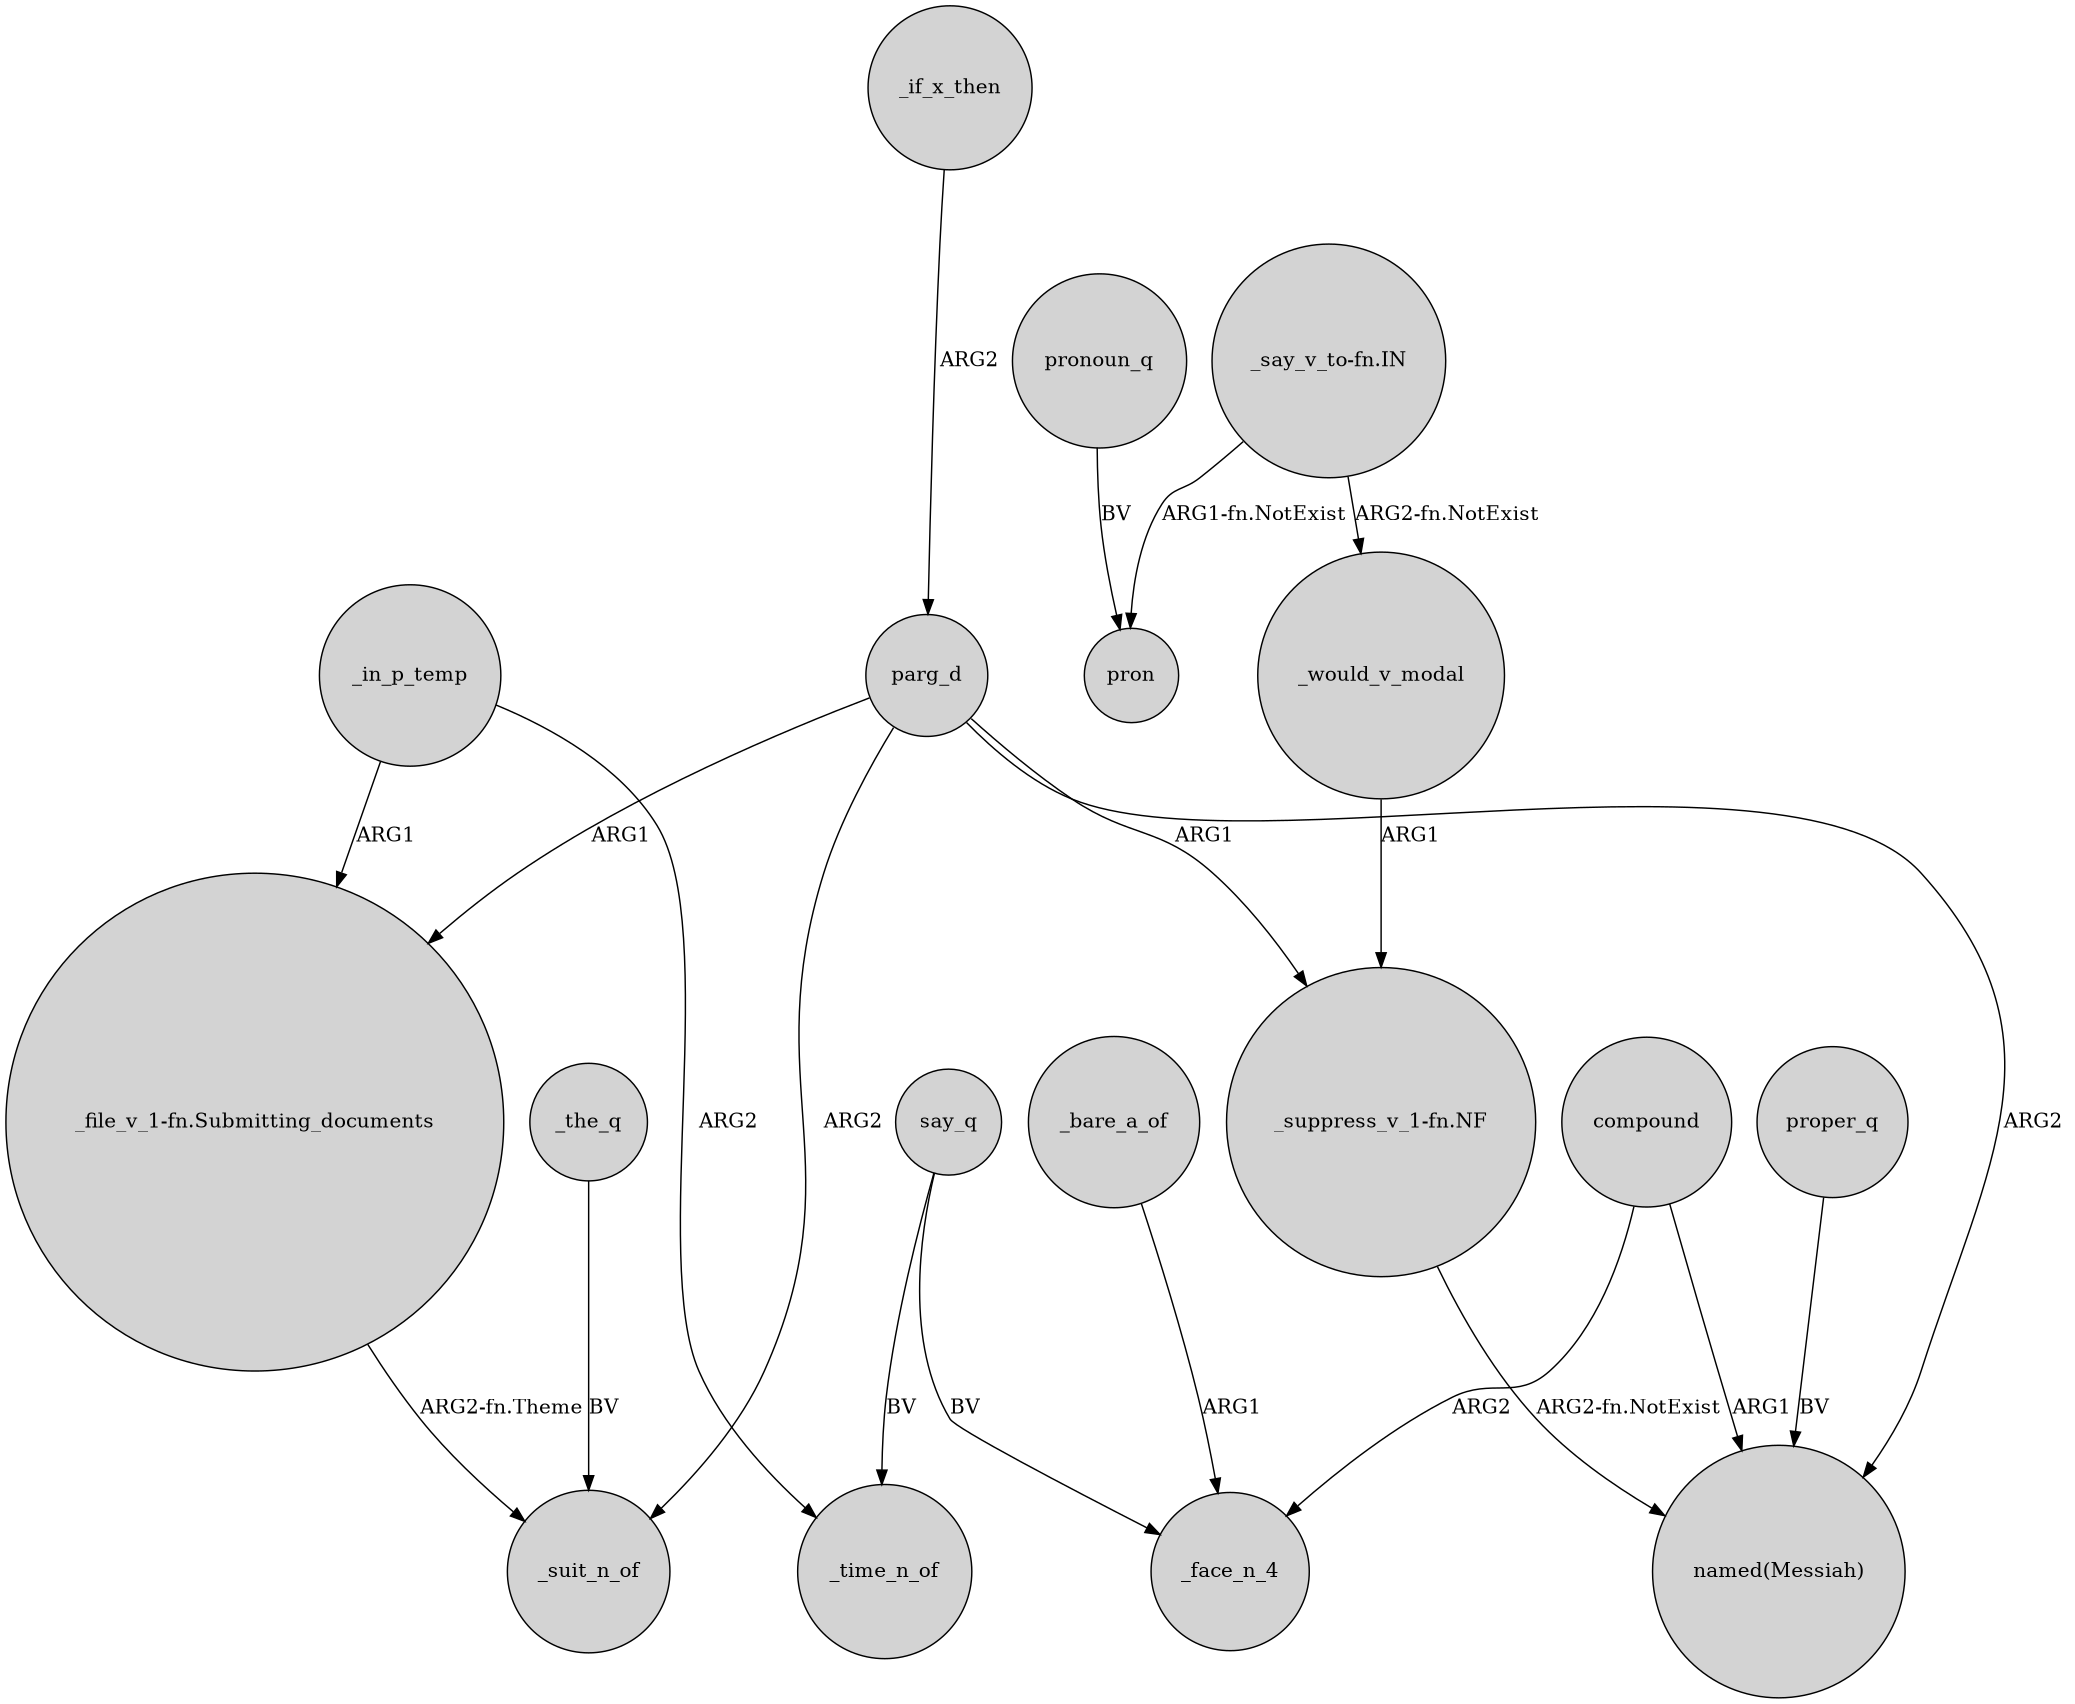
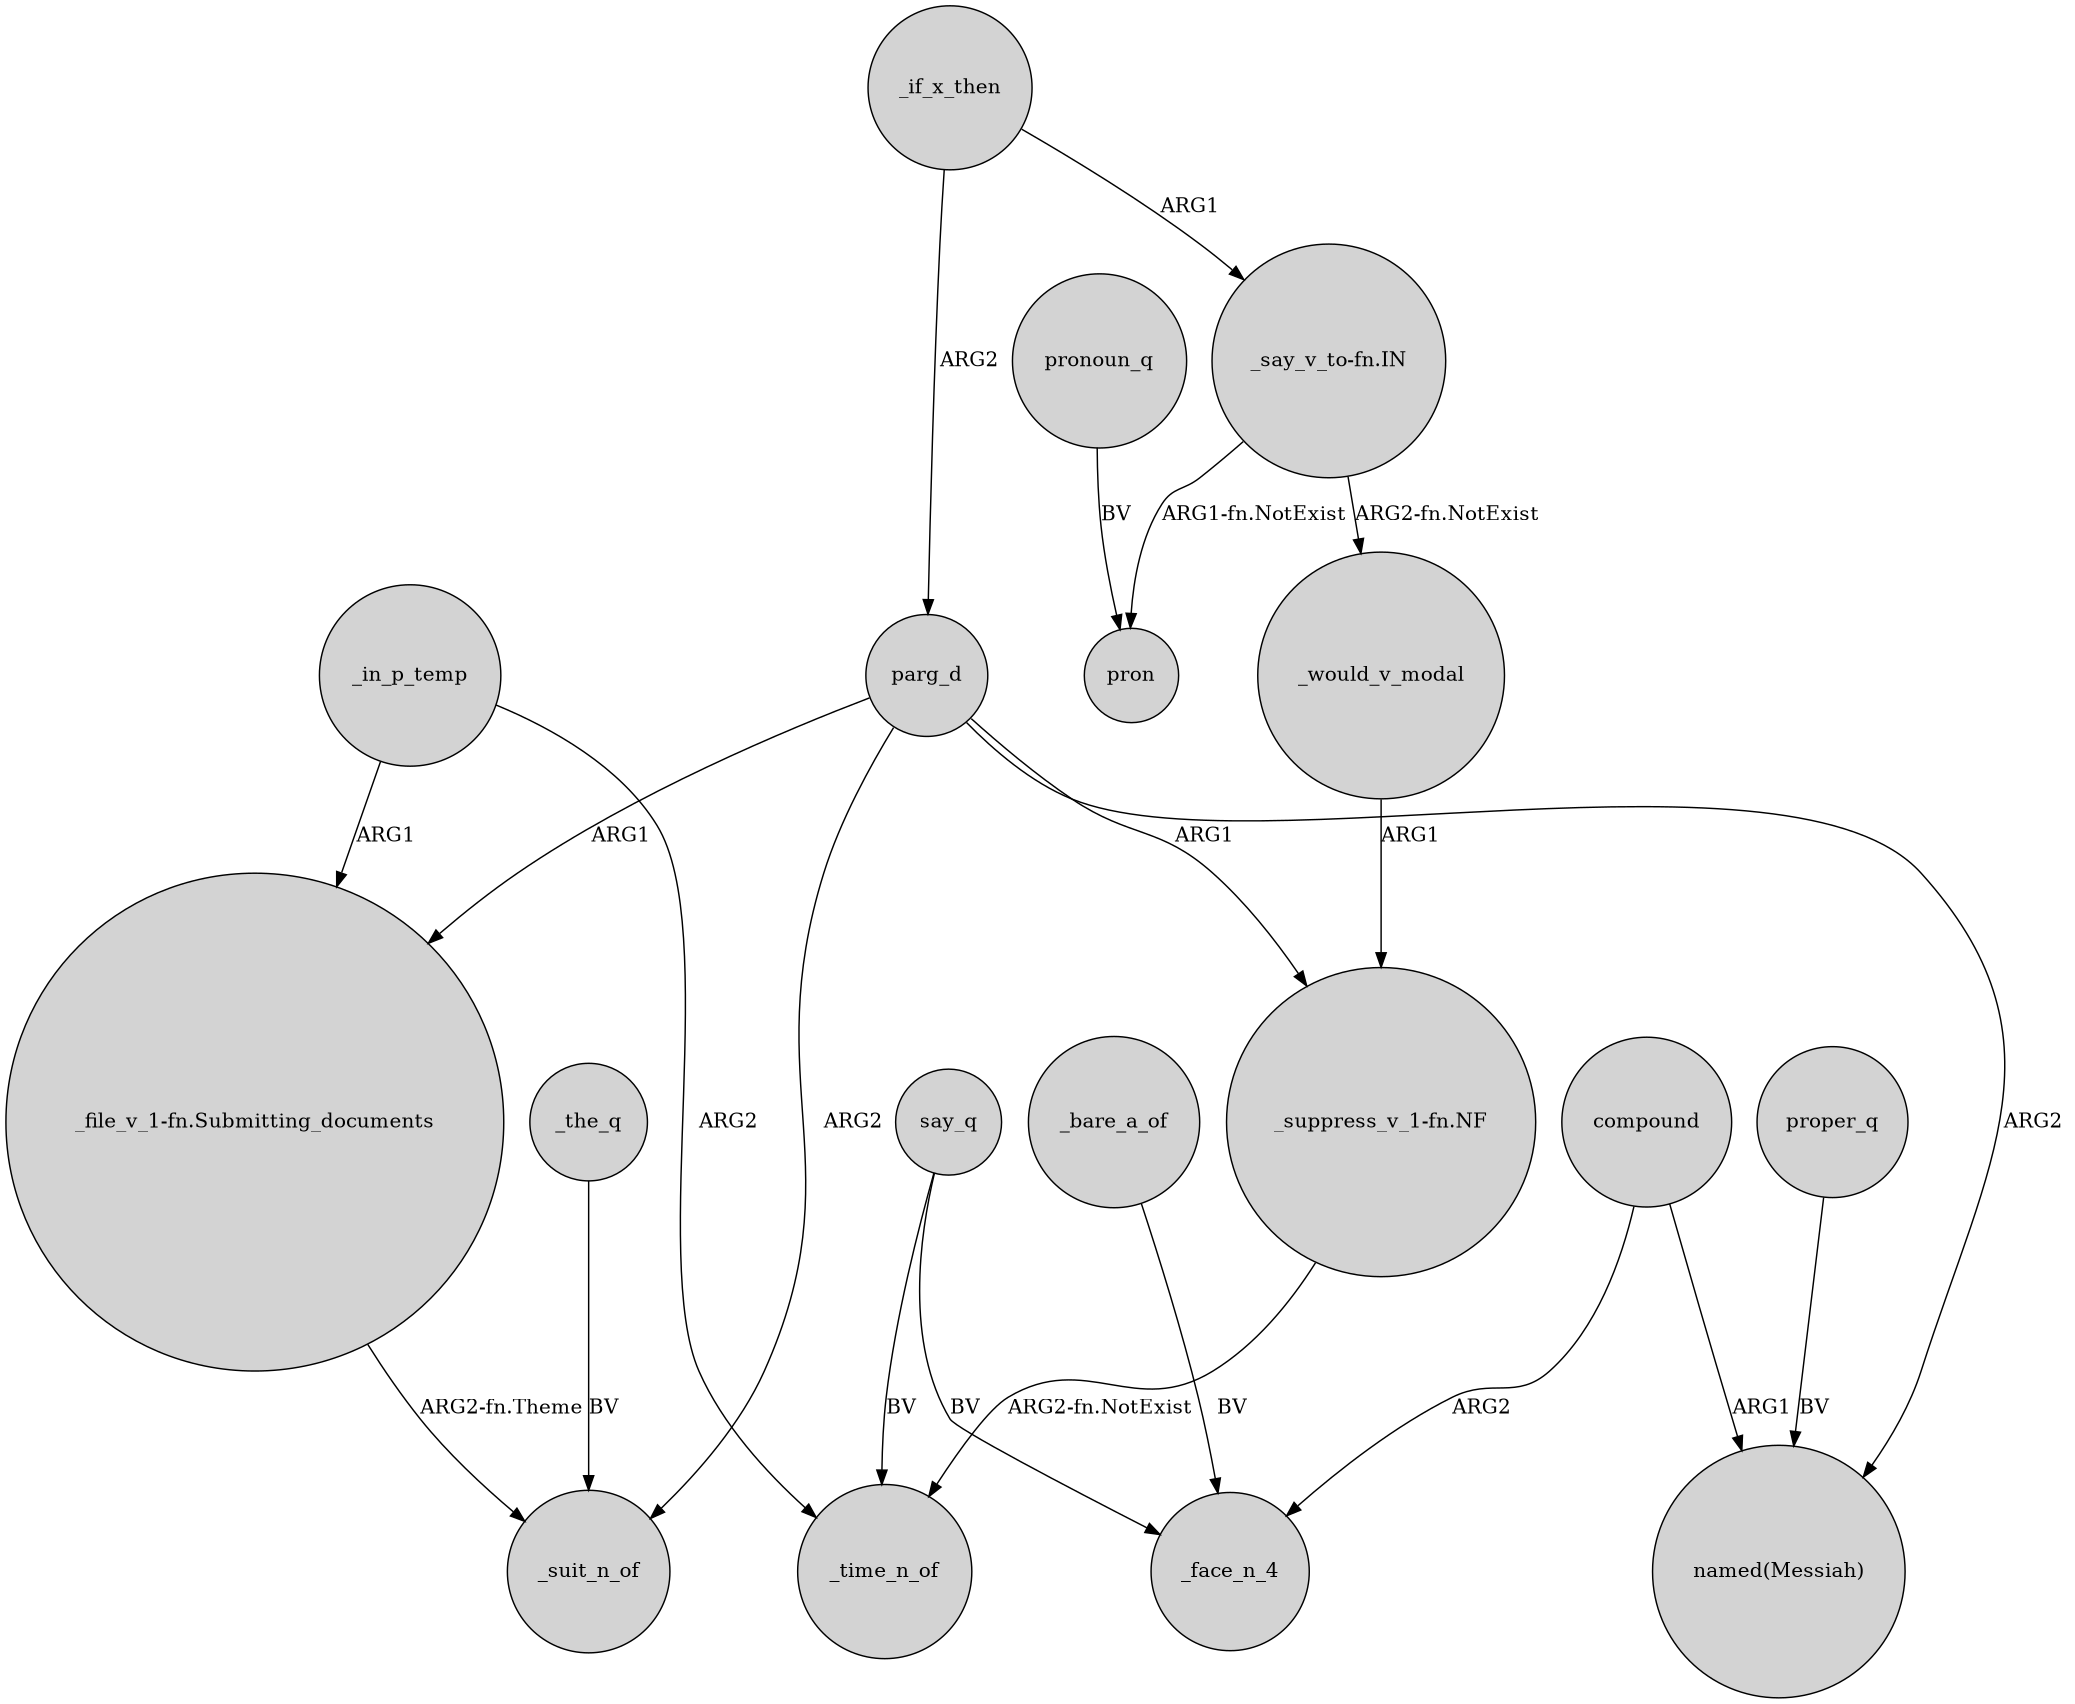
none -> (1130, 195)
(1524, 1405) -> (1129, 1387)
(1232, 1408) -> (1232, 1408)
